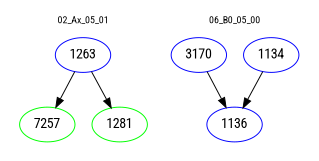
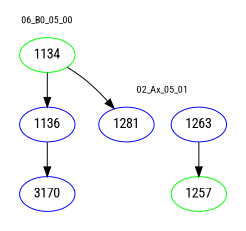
(271, 55) -> (47, 55)
(99, 85) -> (97, 91)
(214, 85) -> (47, 155)
(47, 125) -> (199, 194)
(120, 125) -> (126, 125)
